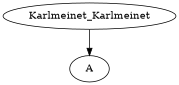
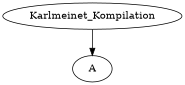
(90, 16) -> (92, 16)
